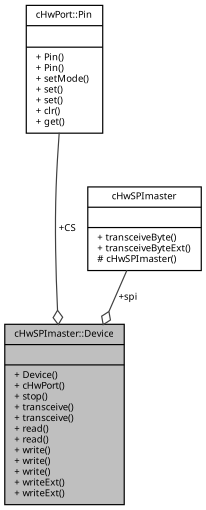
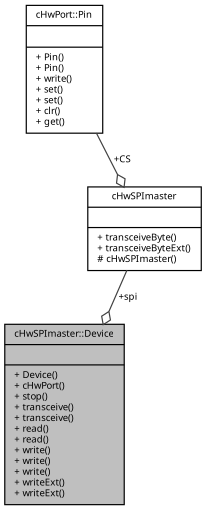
(63, 79) -> (54, 79)
(55, 221) -> (107, 154)
